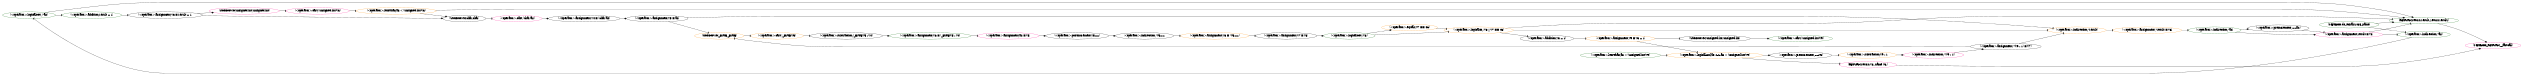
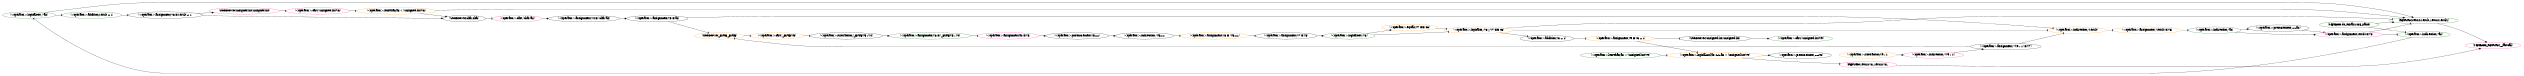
(1835, 55) -> none
(1868, 65) -> (1868, 65)
